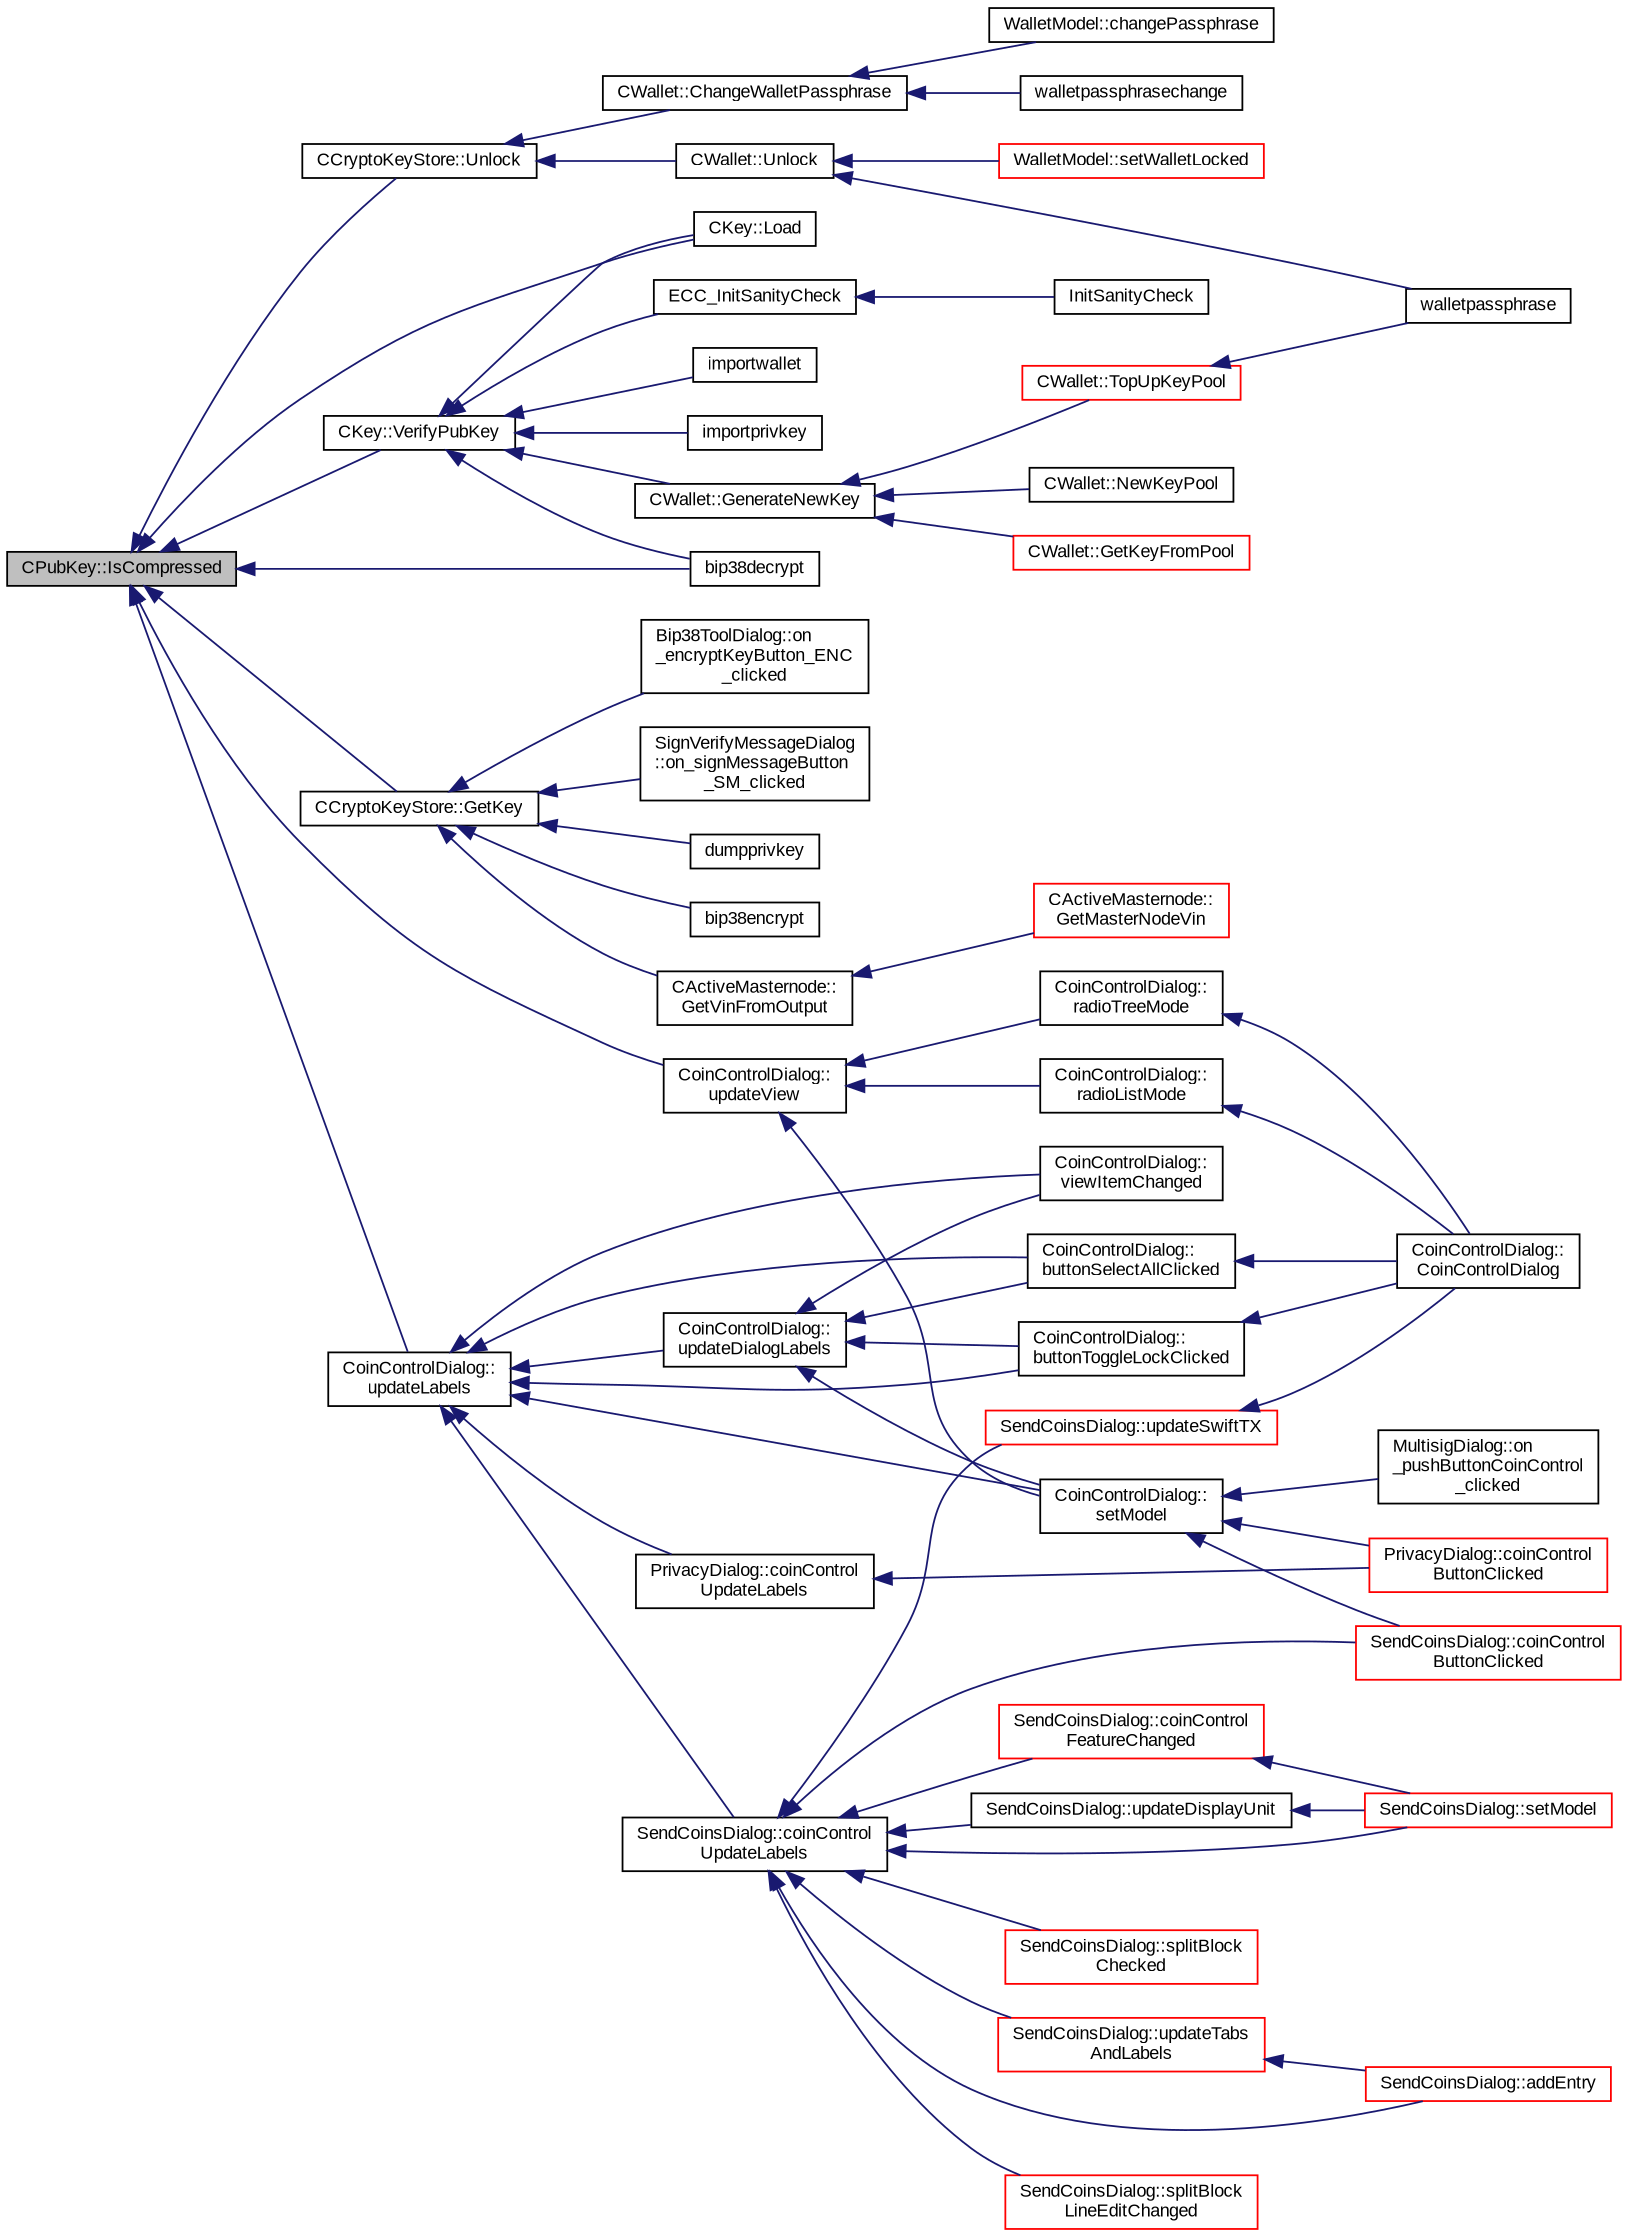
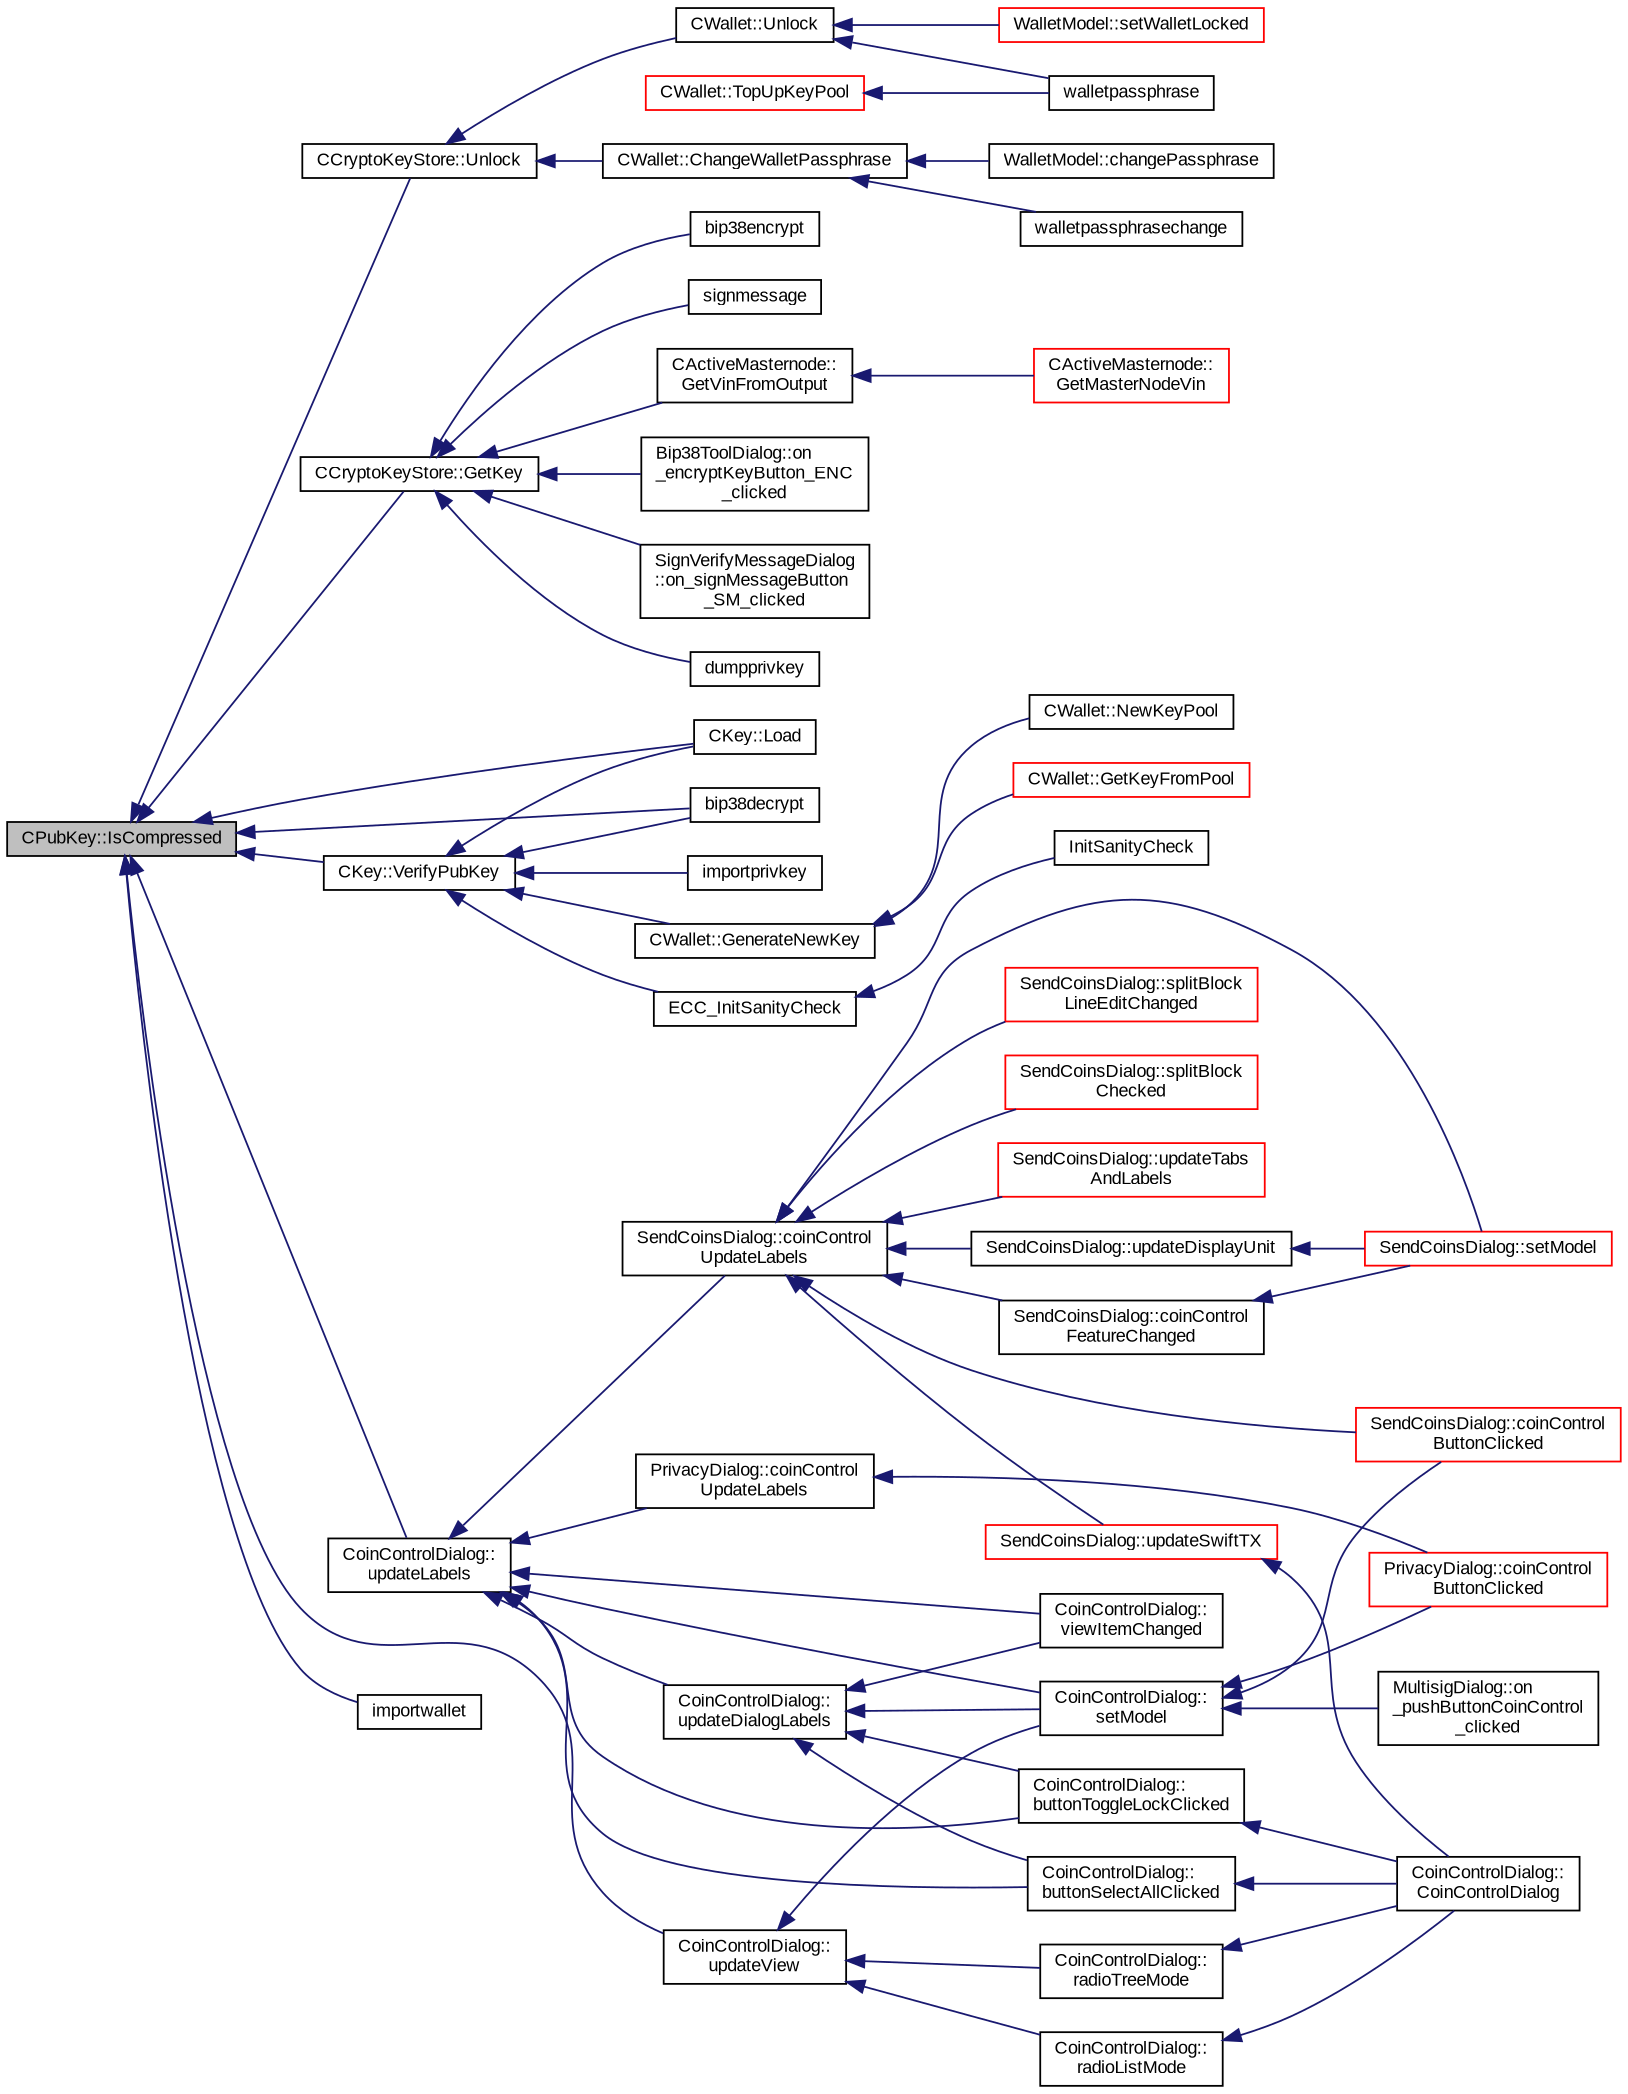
none -> (755, 297)
(608, 395) -> (202, 1400)
(976, 444) -> none
(1131, 1732) -> (1131, 1327)
(1488, 2084) -> none
